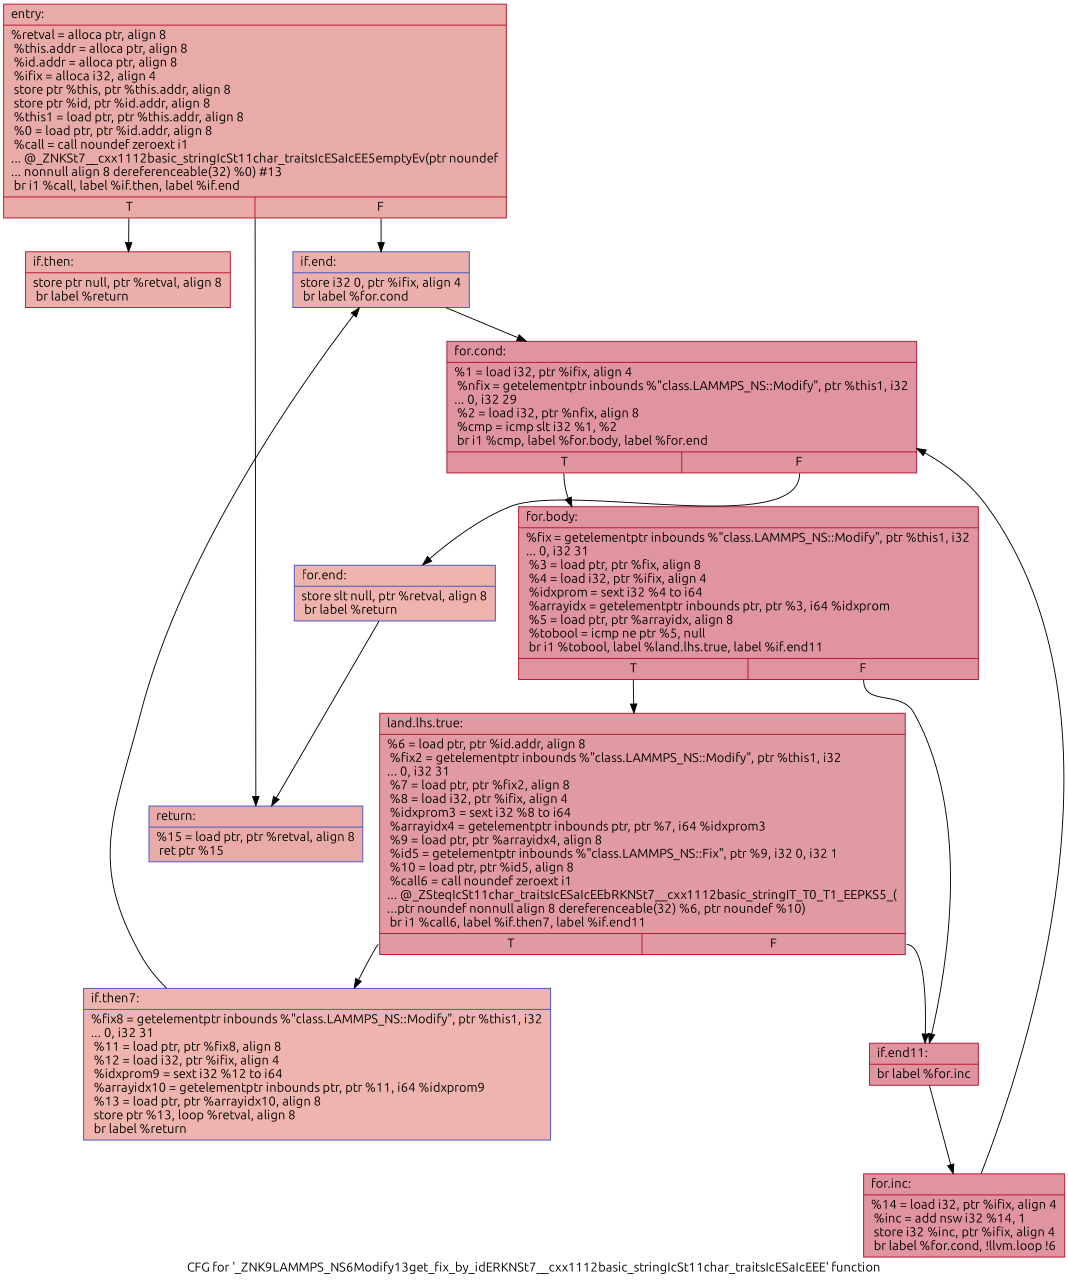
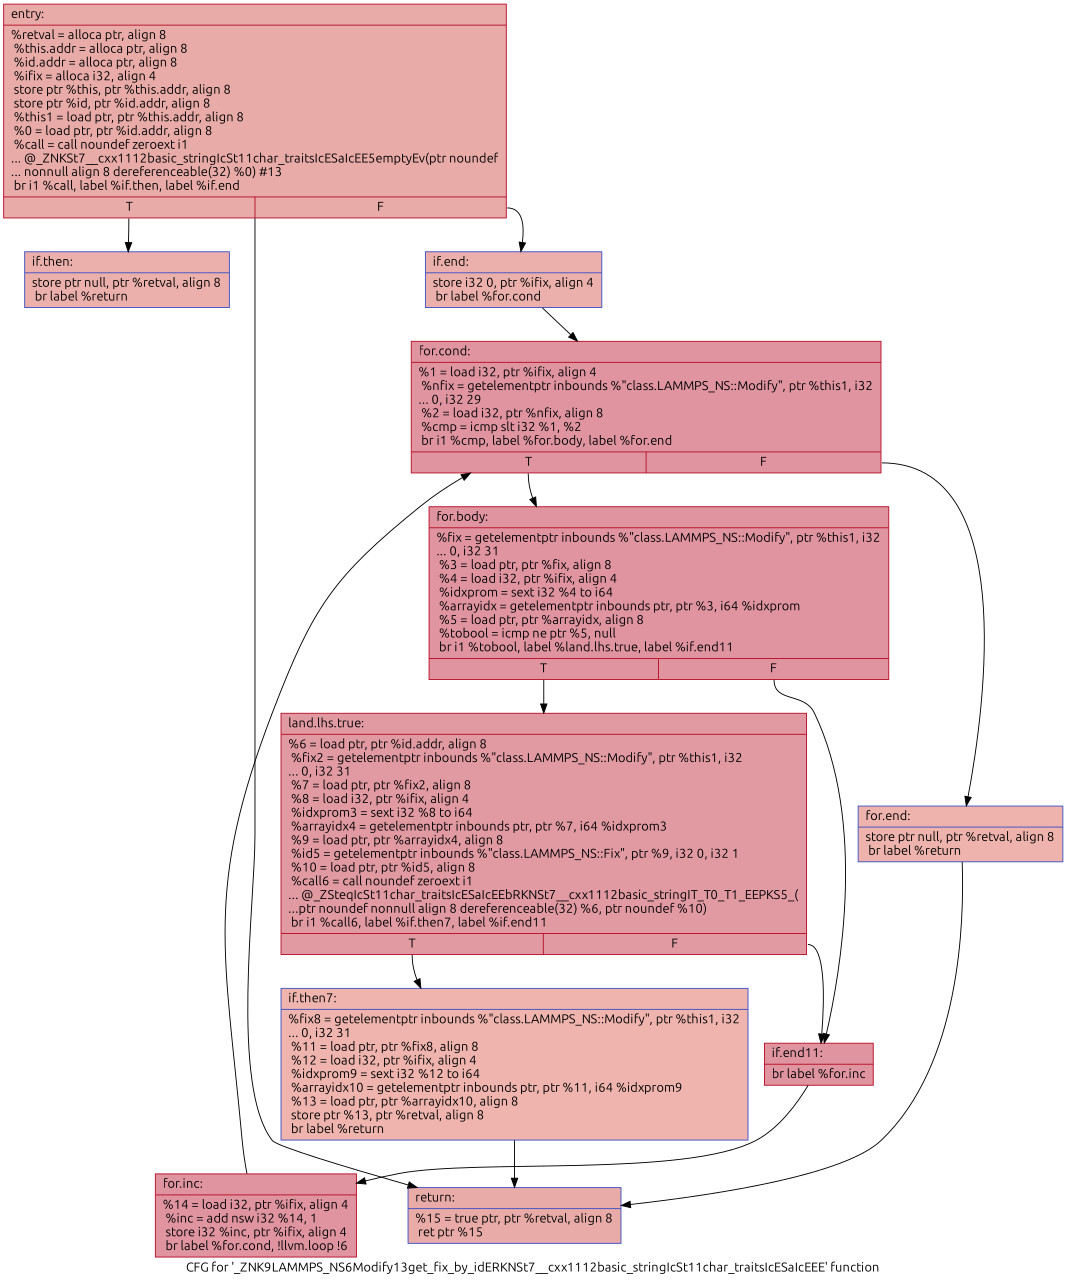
(128, 280) -> (127, 280)
(395, 596) -> (960, 837)
(166, 637) -> (515, 1159)
(256, 837) -> (515, 1219)
(194, 1115) -> (387, 1115)
